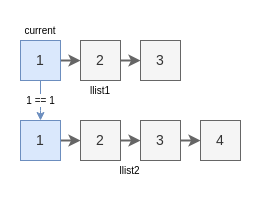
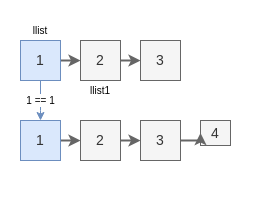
(41, 31) -> (41, 31)
(221, 141) -> (216, 133)
(130, 171) -> none
